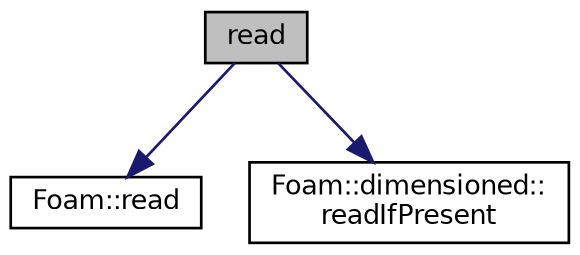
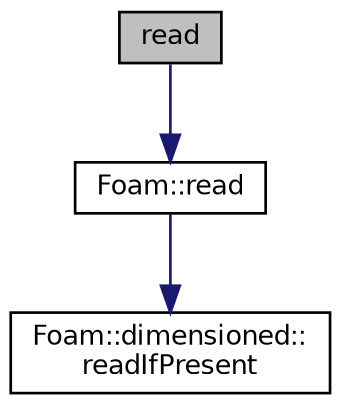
(316, 103) -> (170, 249)
